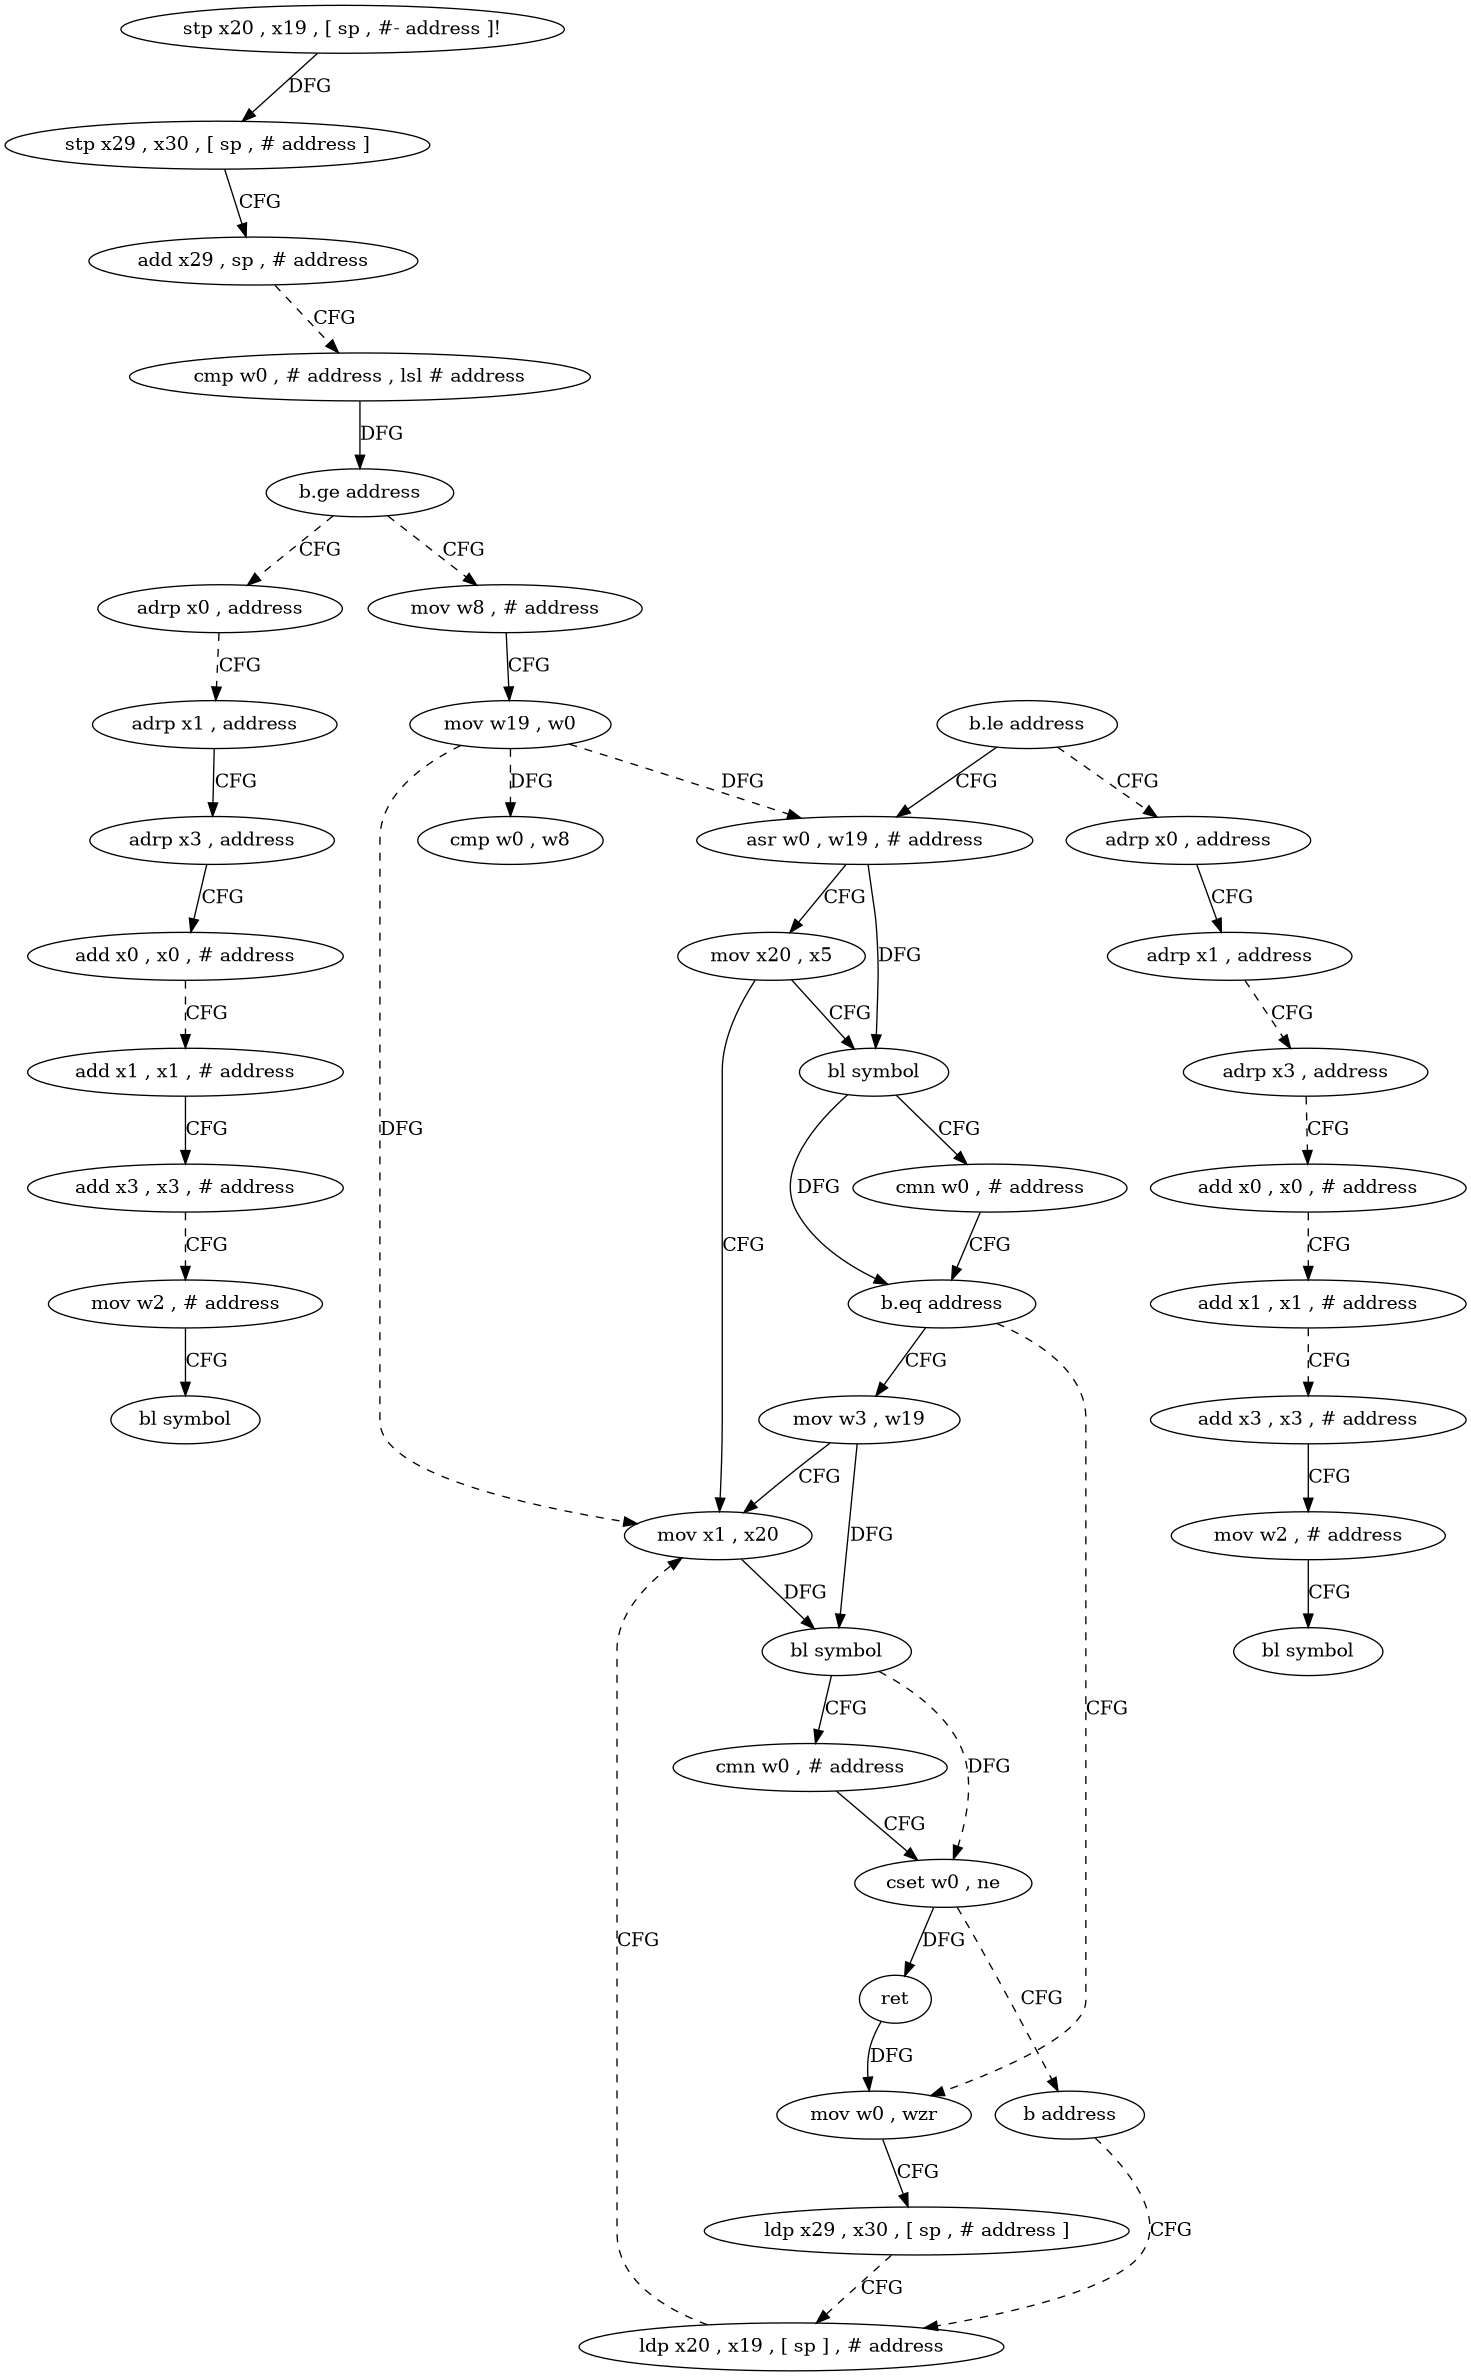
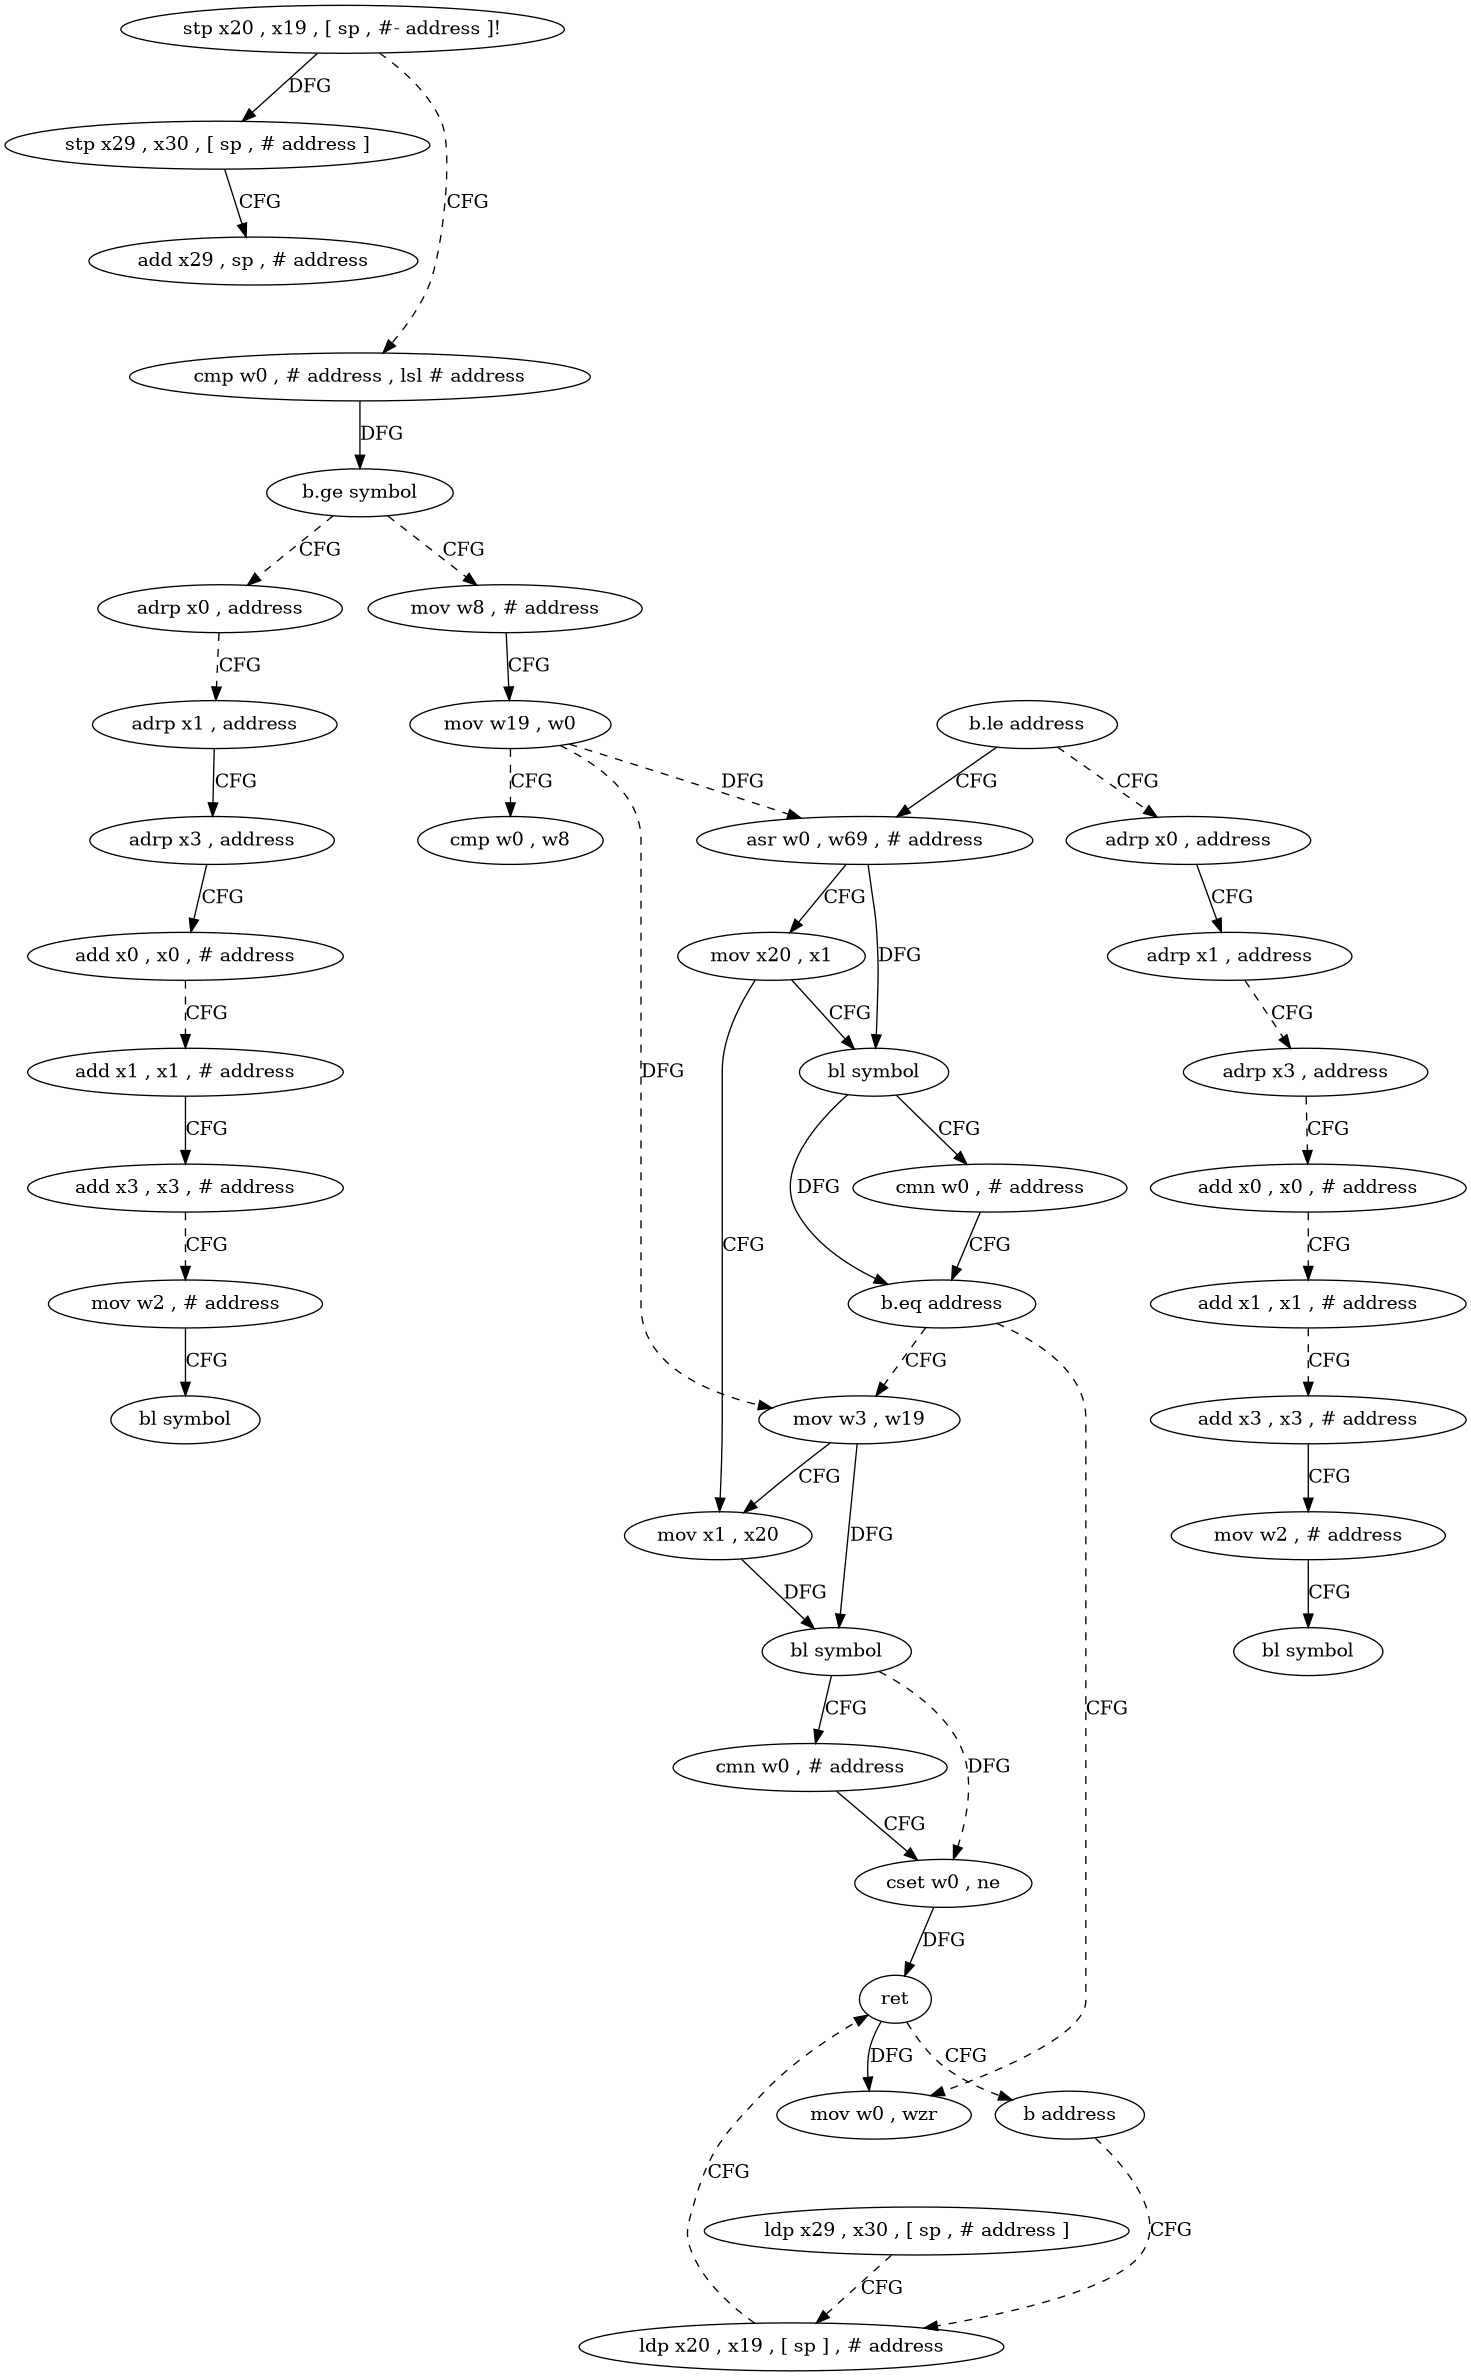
(302, 314) -> (446, 191)
(360, 493) -> (360, 493)
(532, 783) -> (532, 783)
(865, 840) -> (865, 840)
(772, 956) -> (772, 956)
(380, 1202) -> (641, 1090)
(905, 1356) -> (905, 1356)
(617, 1958) -> (713, 2155)
(1005, 1993) -> (946, 2068)
(893, 2167) -> none
